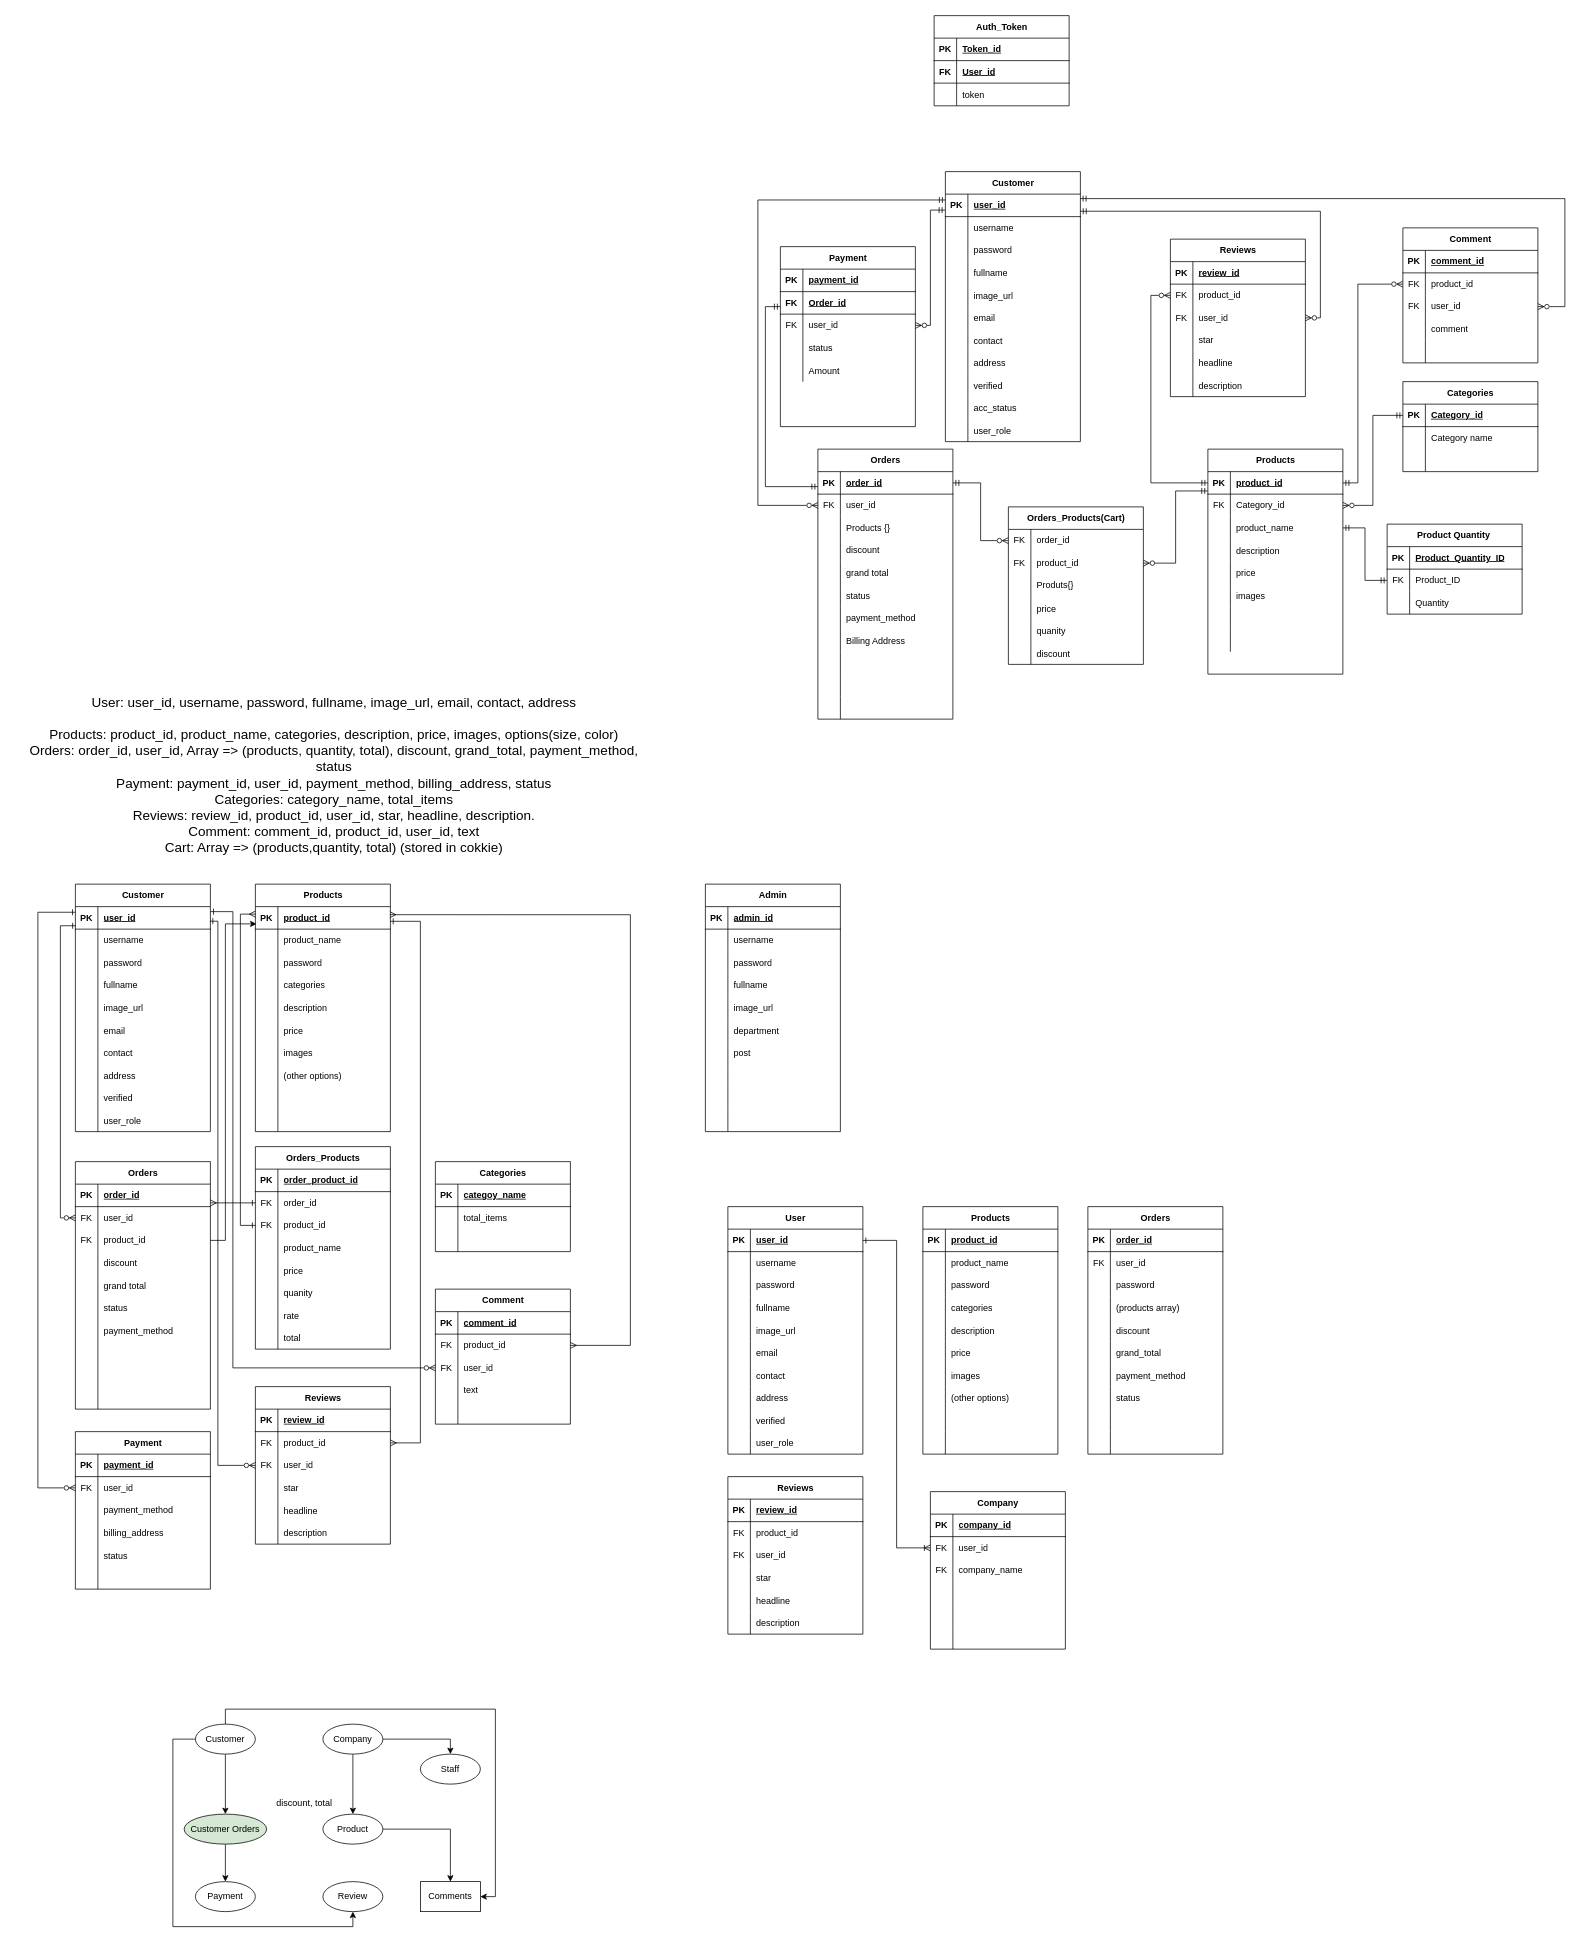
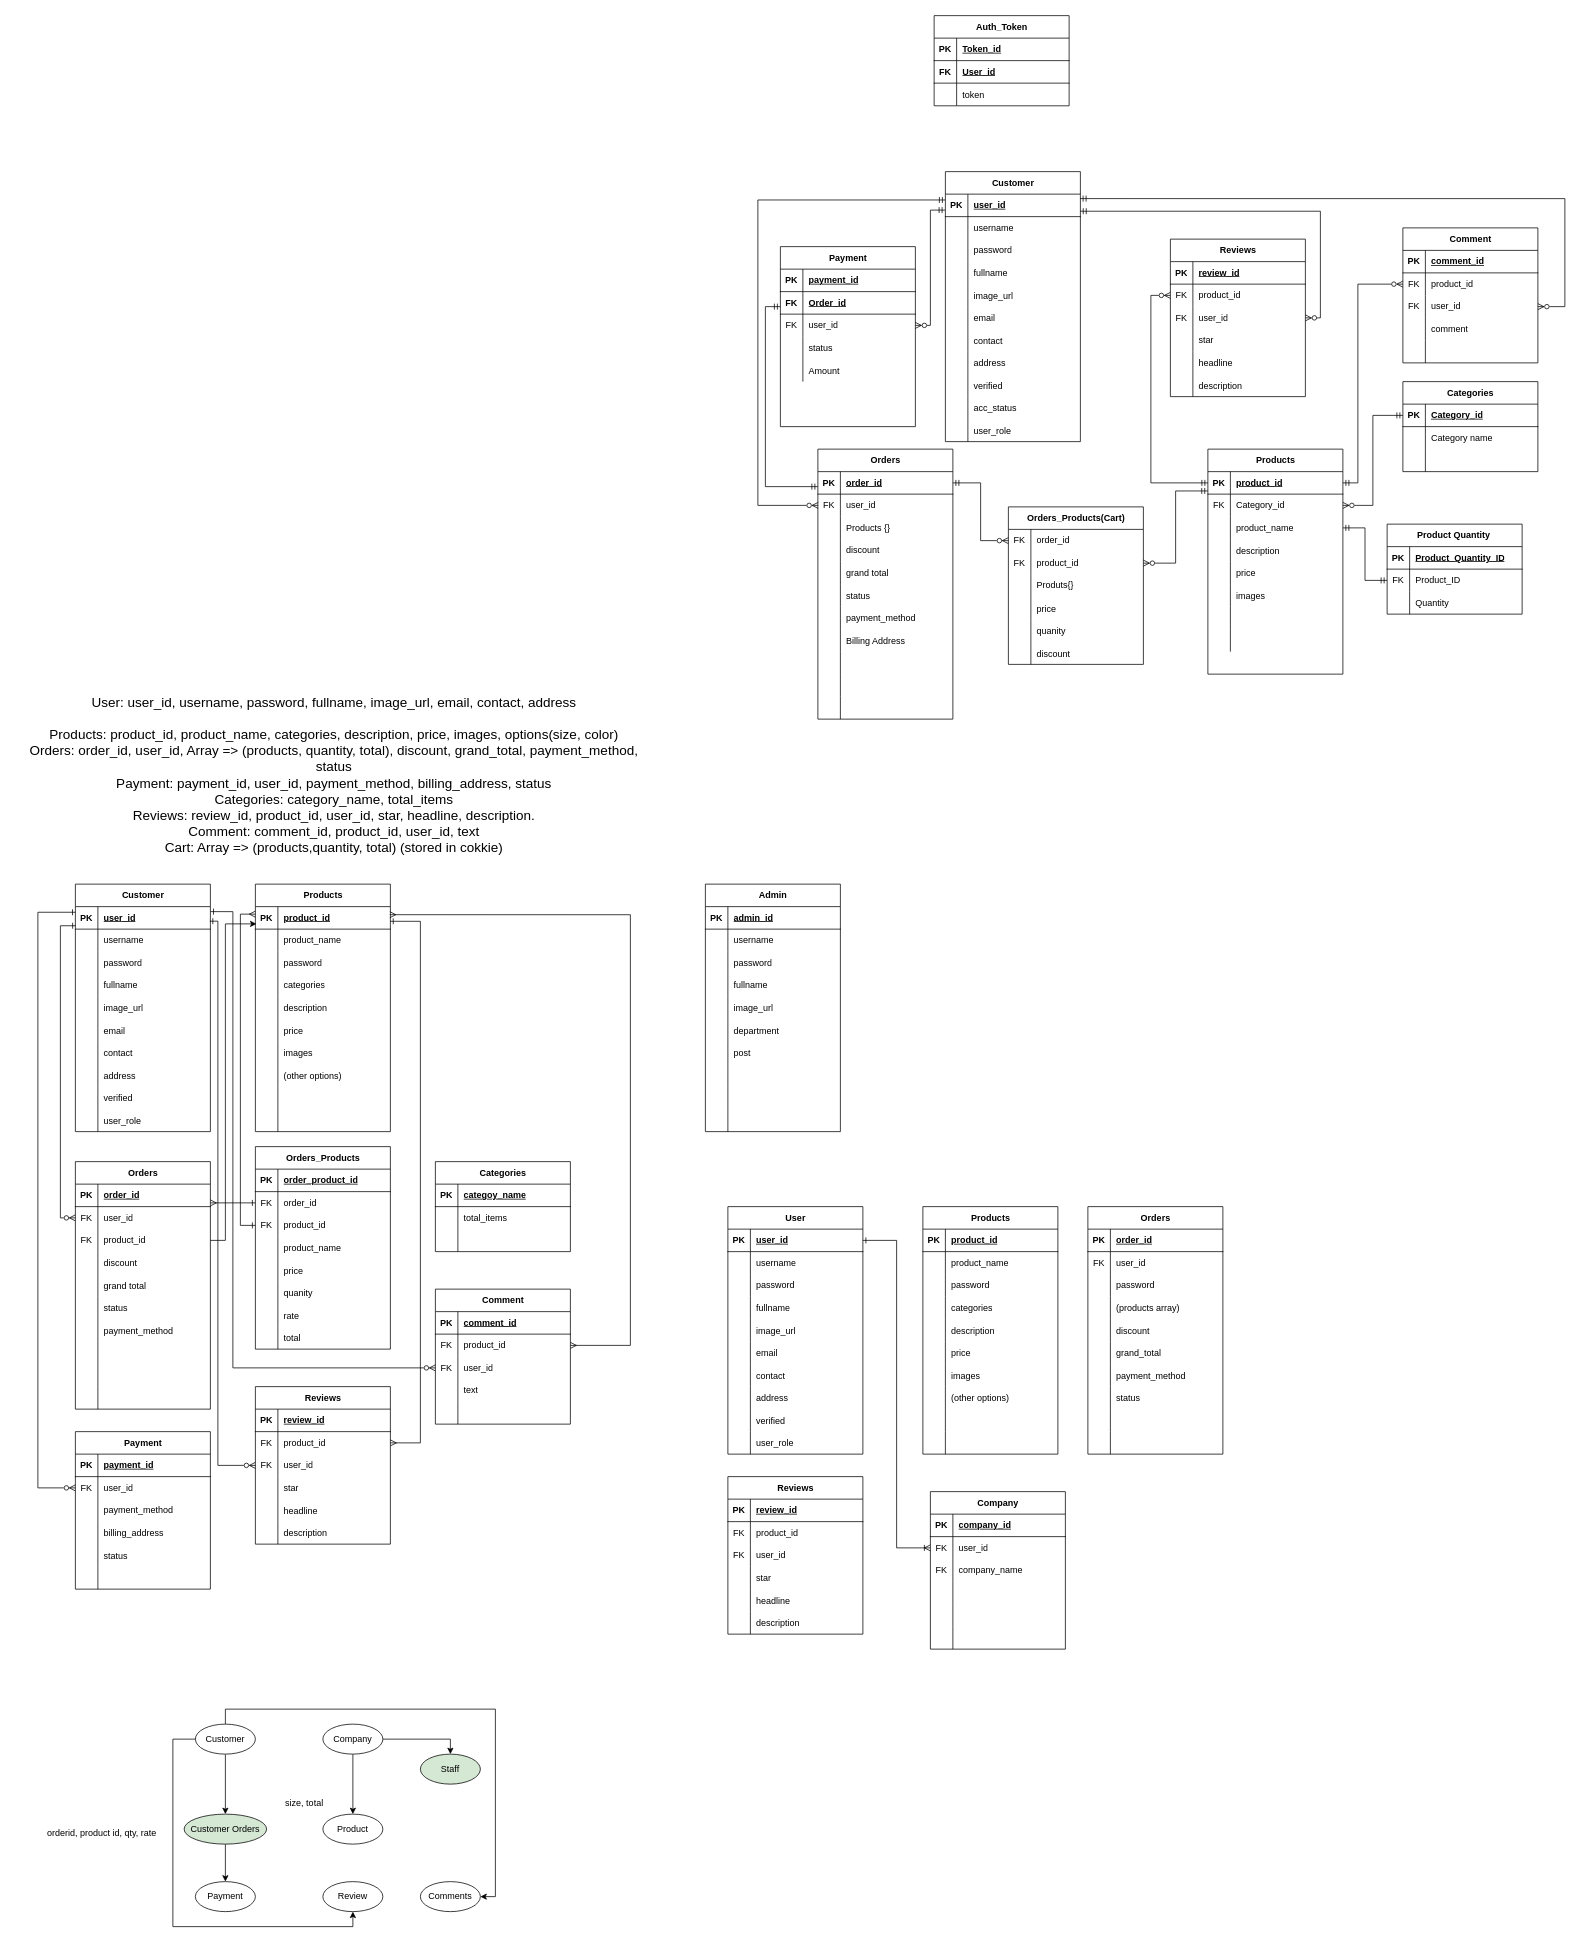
(450, 1769) -> (450, 1769)
(305, 1803) -> (305, 1803)
none -> (102, 1833)
(450, 1851) -> none
(450, 1896) -> (450, 1896)
